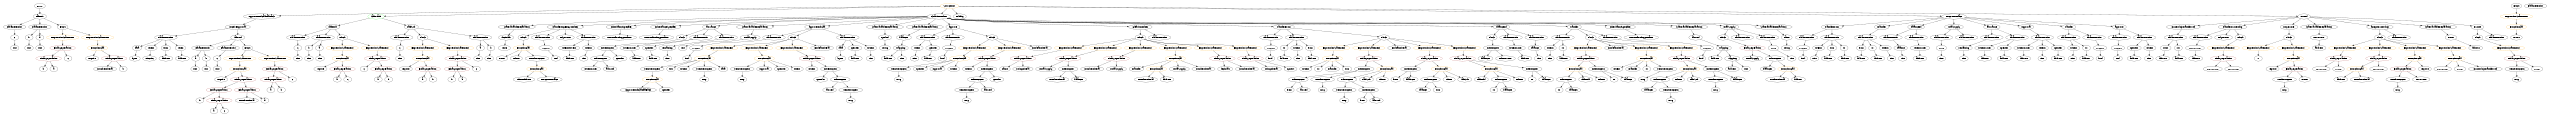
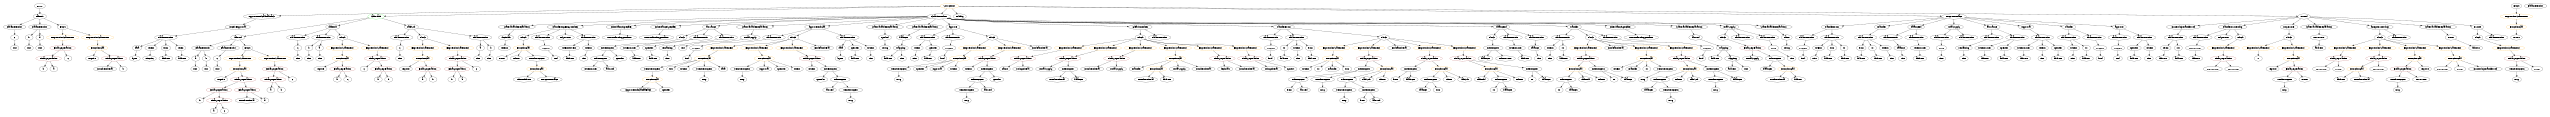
(238, 32) -> (307, 27)
(504, 48) -> (504, 48)
(2166, 48) -> (2166, 48)
